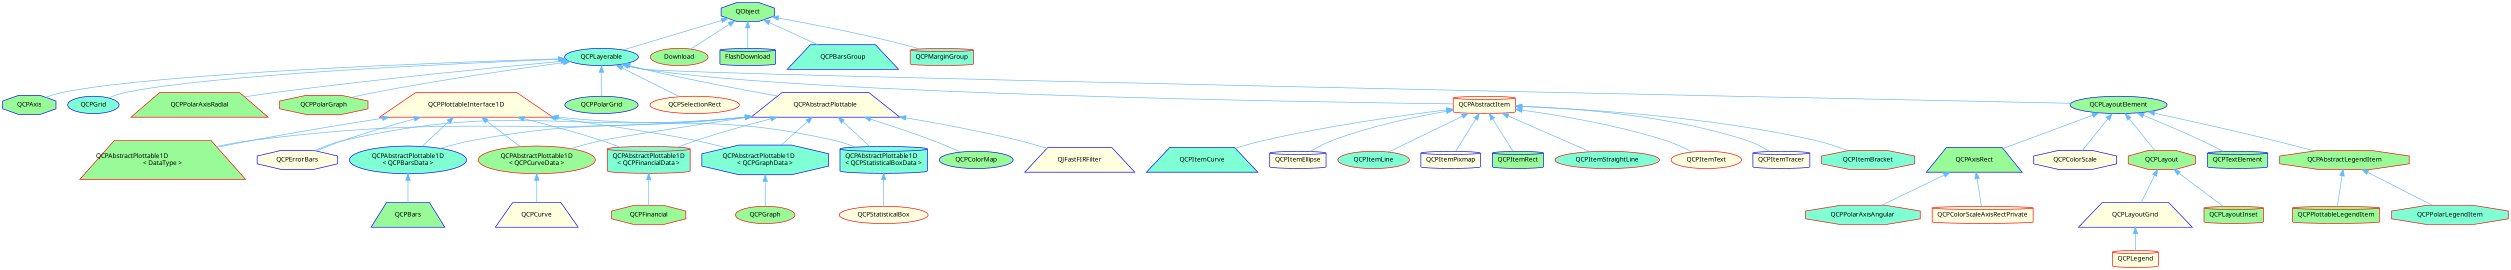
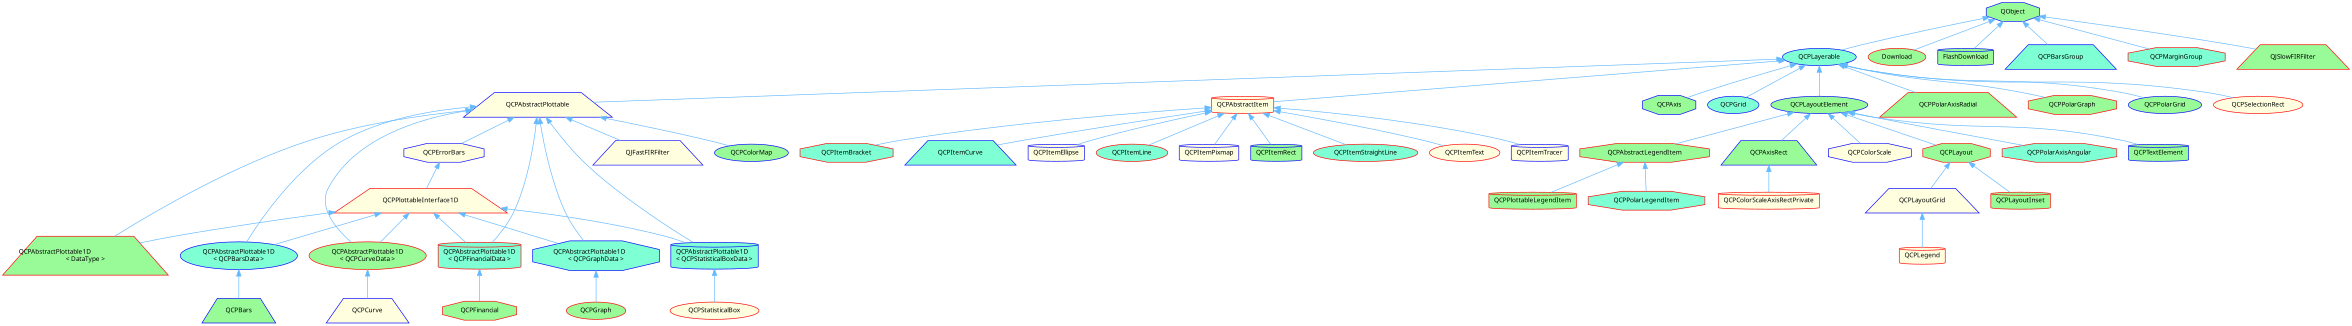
(942, 57) -> (2177, 57)
none -> (2293, 57)
(365, 133) -> (432, 178)
(1913, 190) -> (1939, 130)
